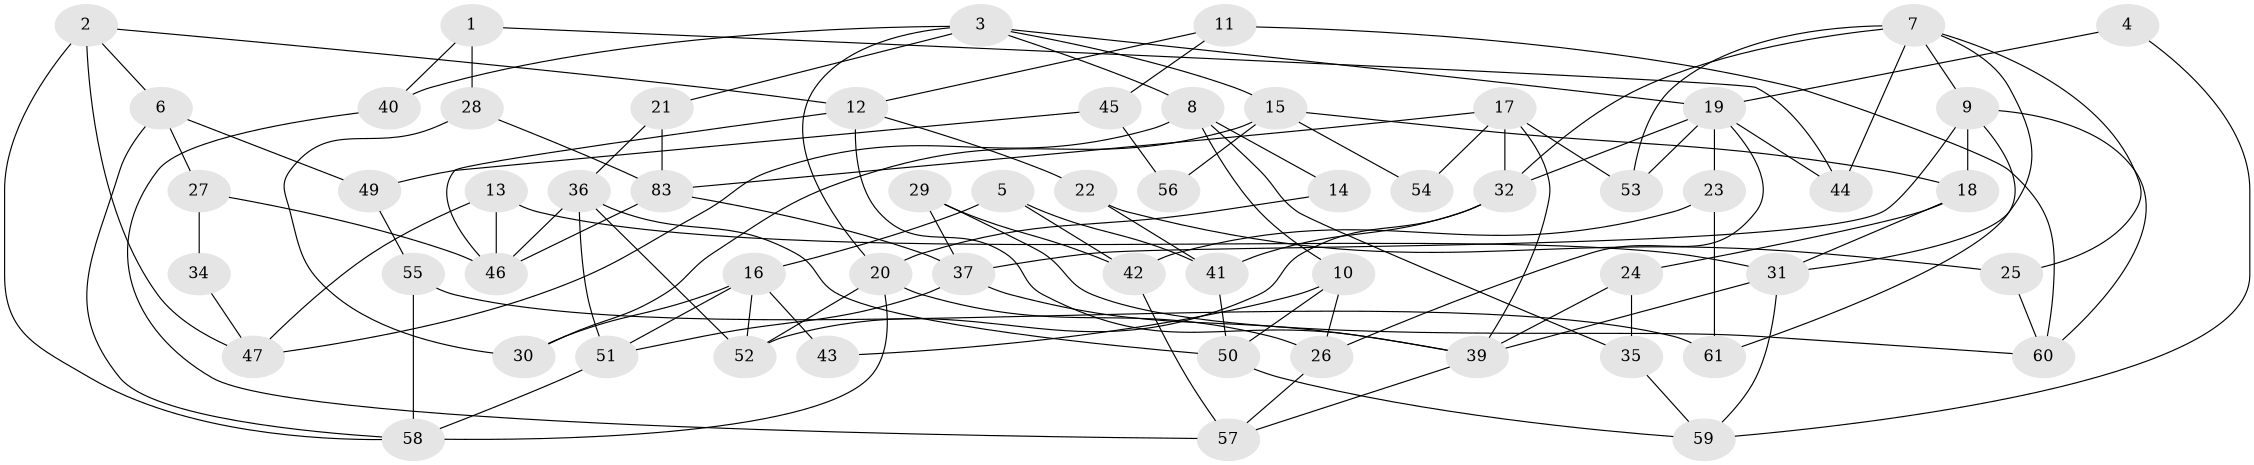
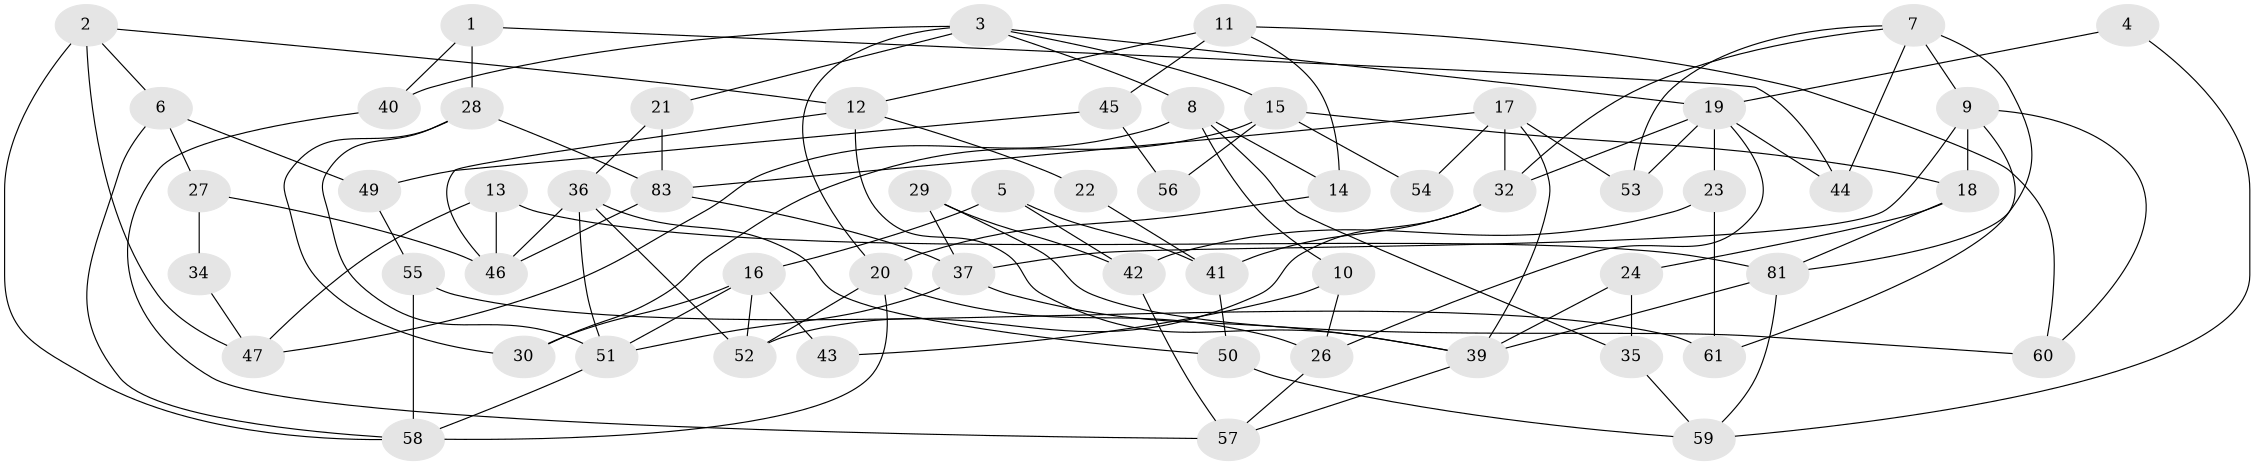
none -> (1318, 89)
(1778, 274) -> (1778, 274)
(2011, 274) -> none
none -> (353, 277)
(1281, 319) -> none
